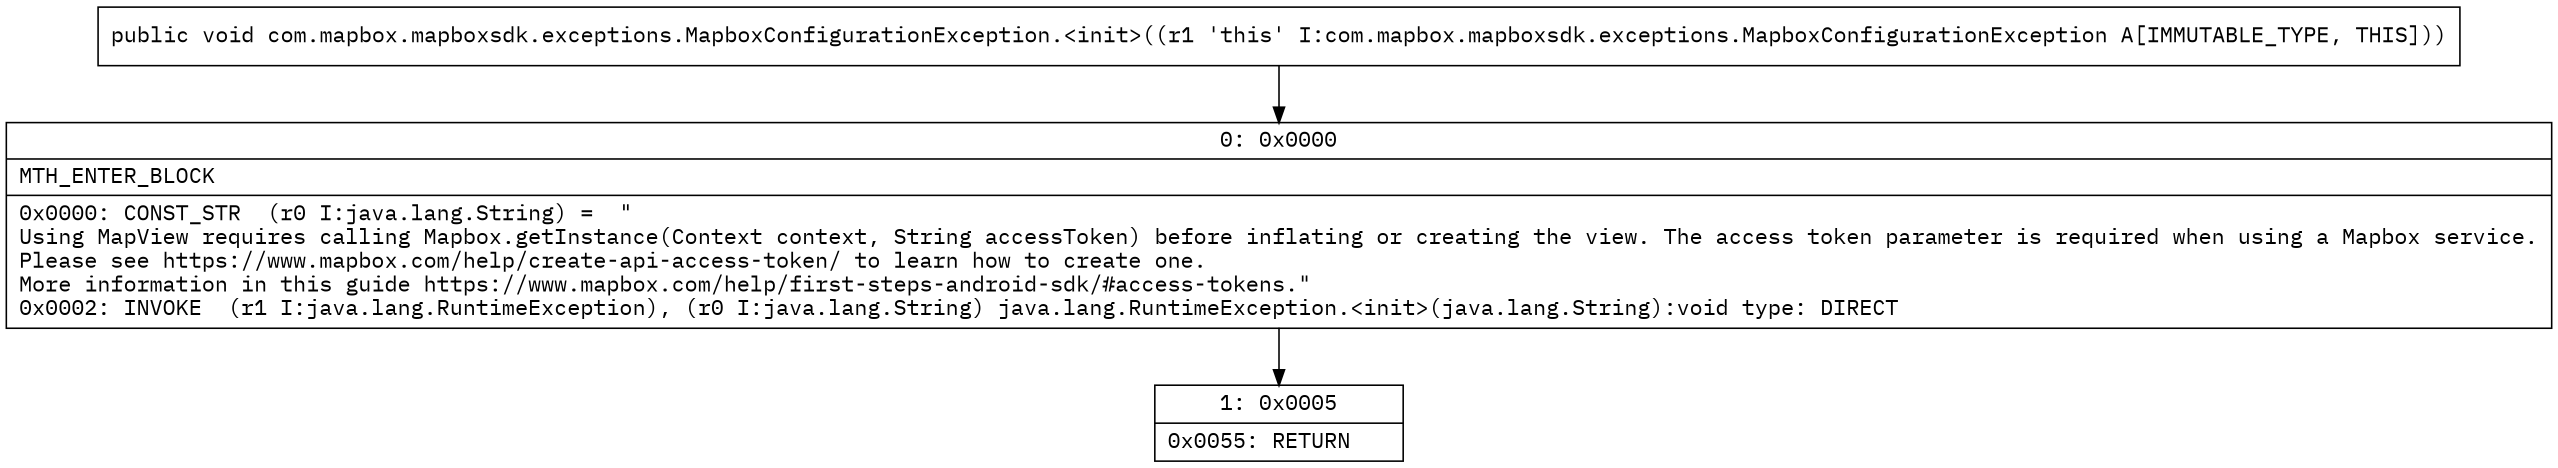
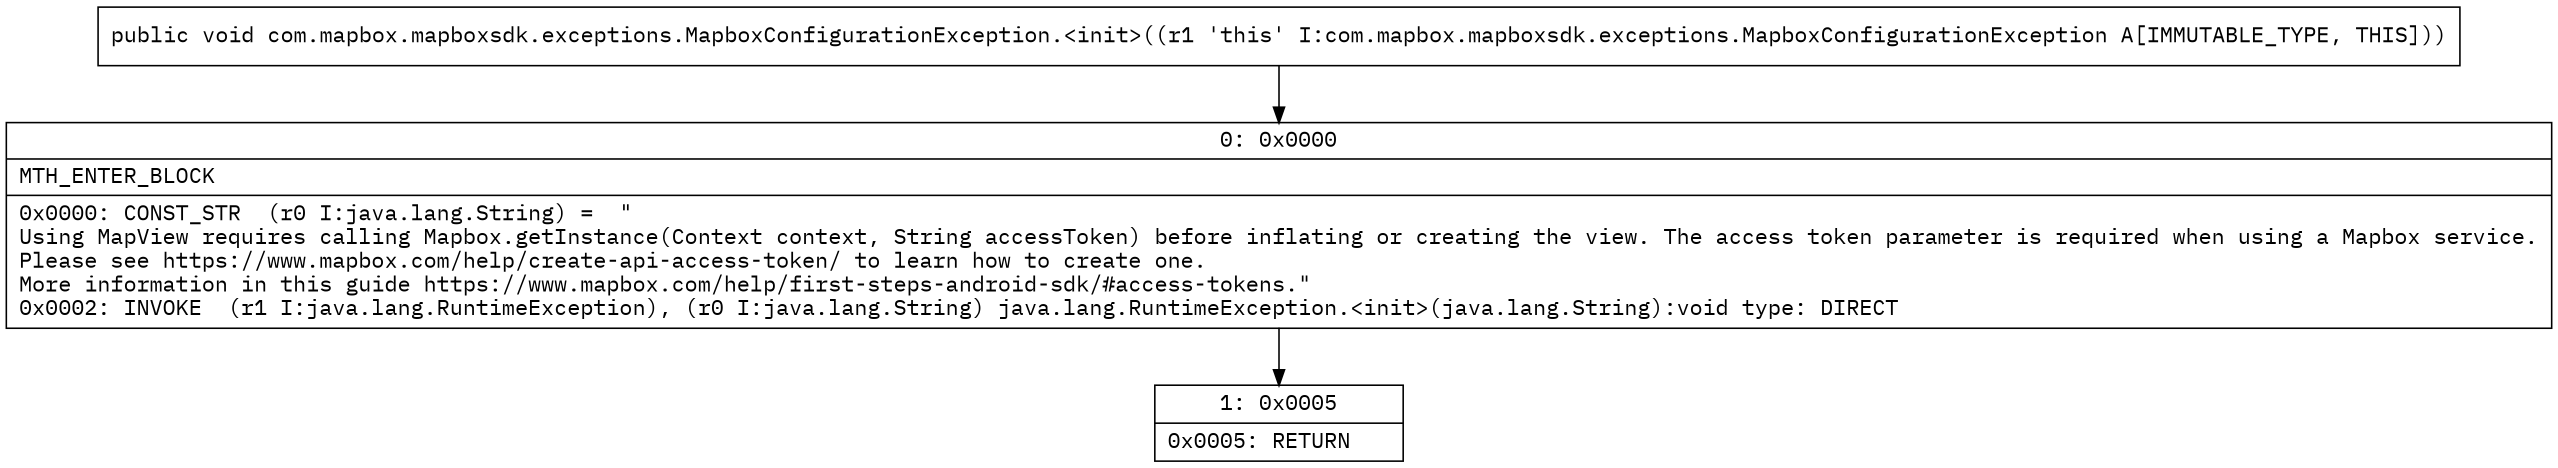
(1279, 441) -> (1279, 441)
